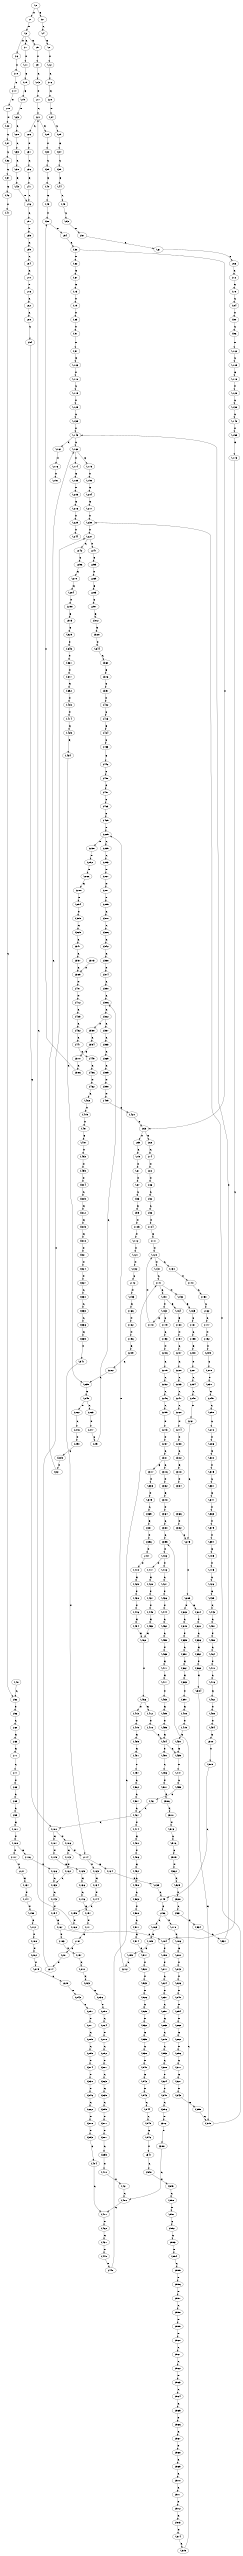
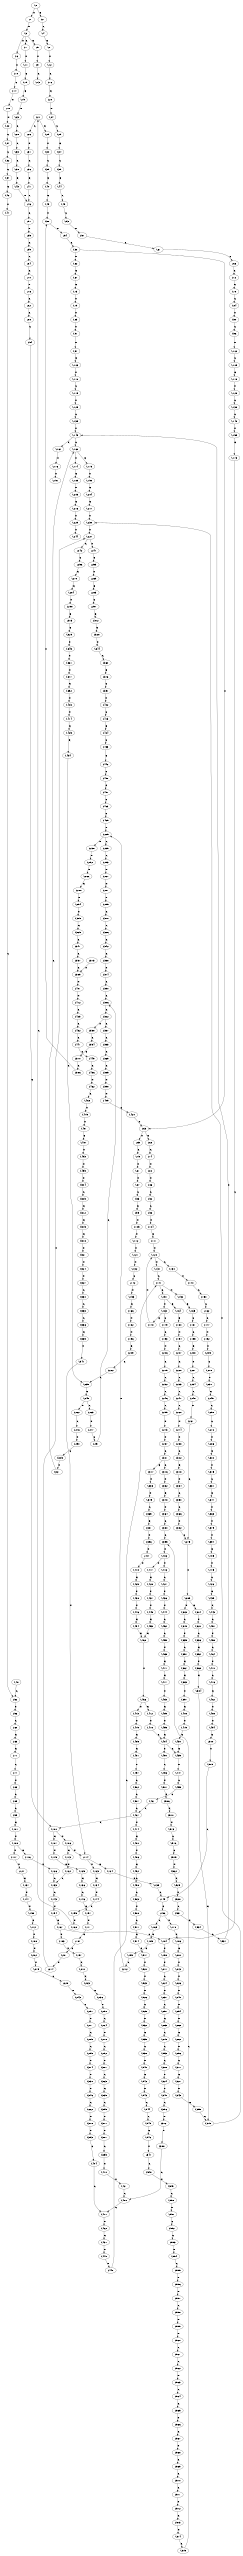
(38, 100) -> none
none -> (179, 1500)
